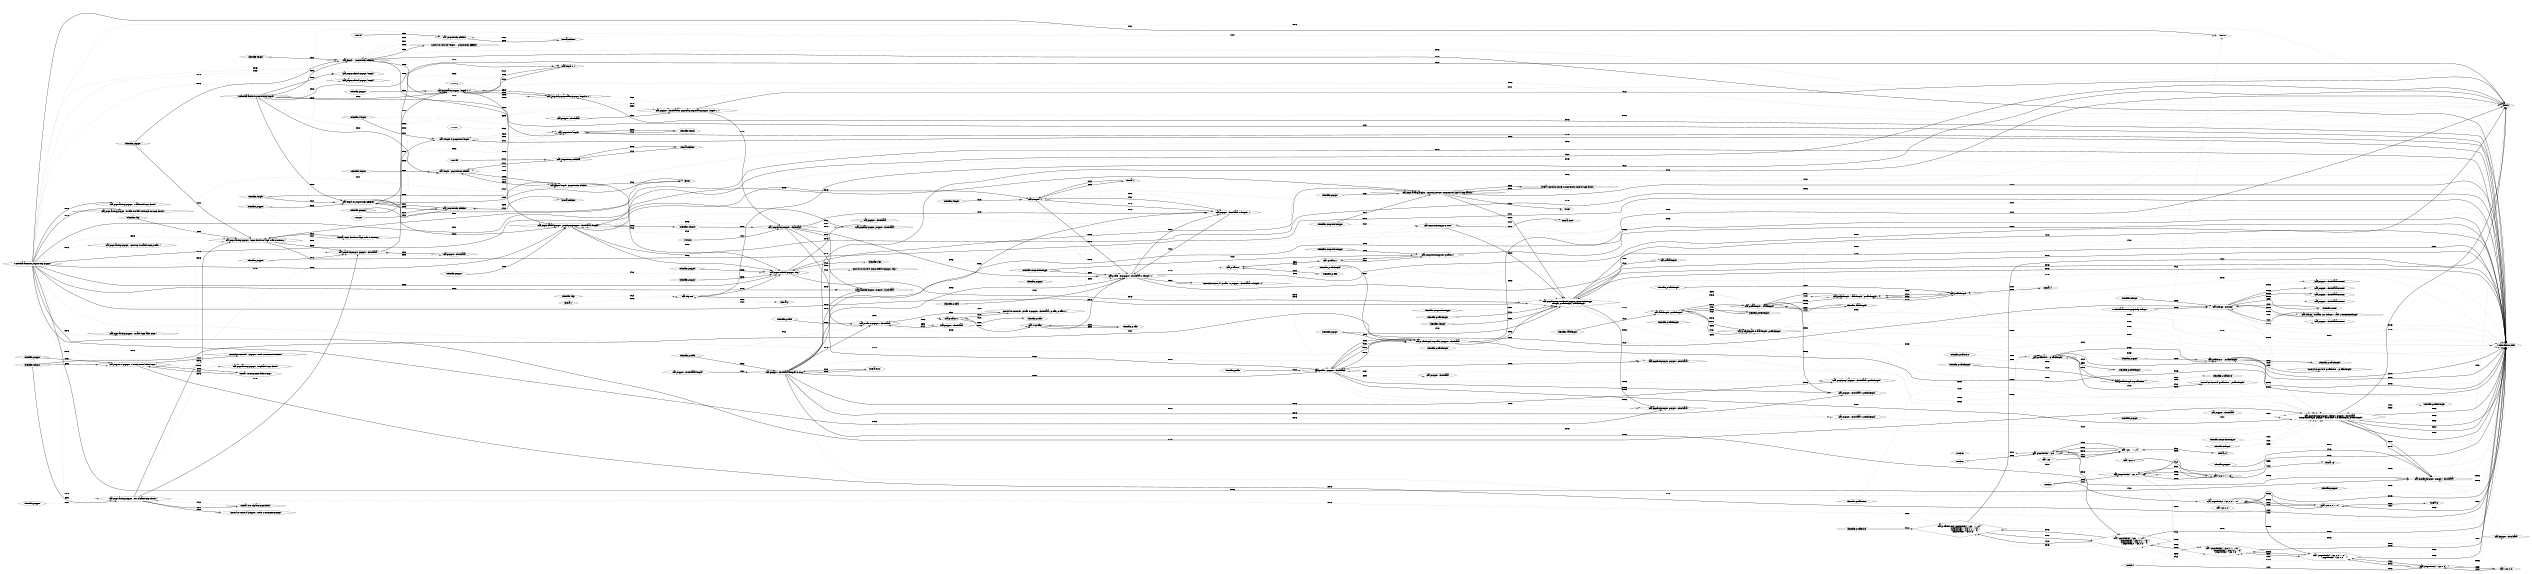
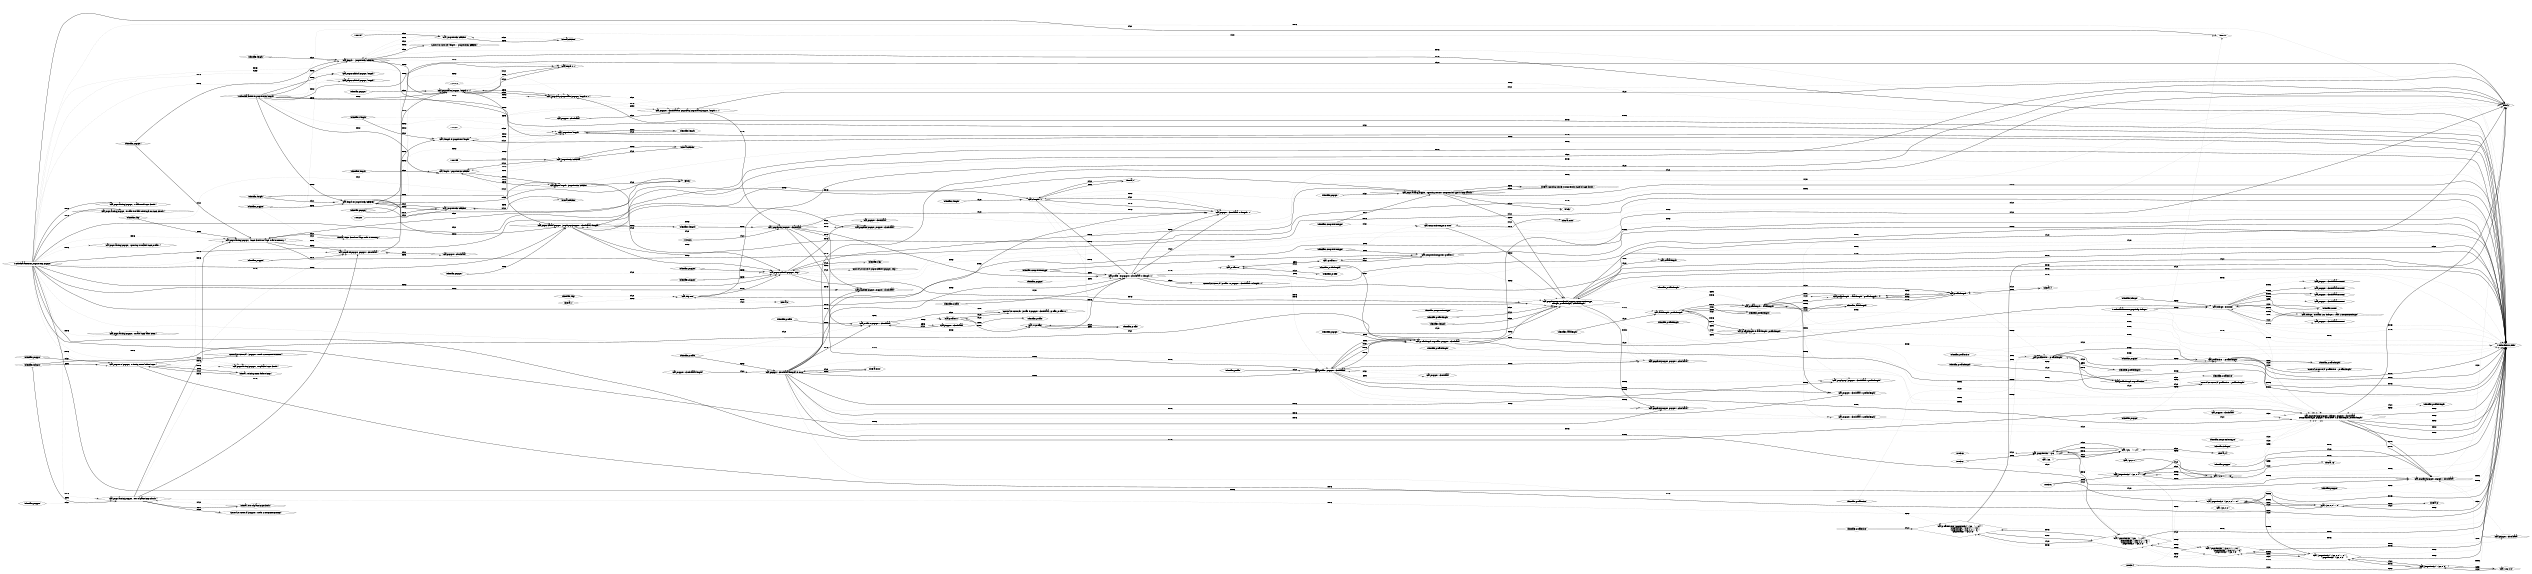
(2269, 510) -> (2269, 510)
